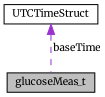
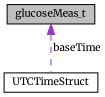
(51, 54) -> (51, 54)
